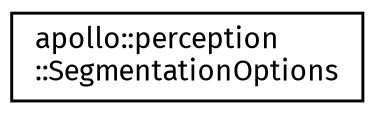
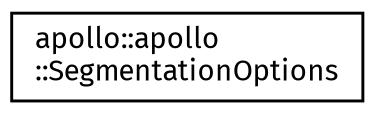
(187, 57) -> (187, 57)
